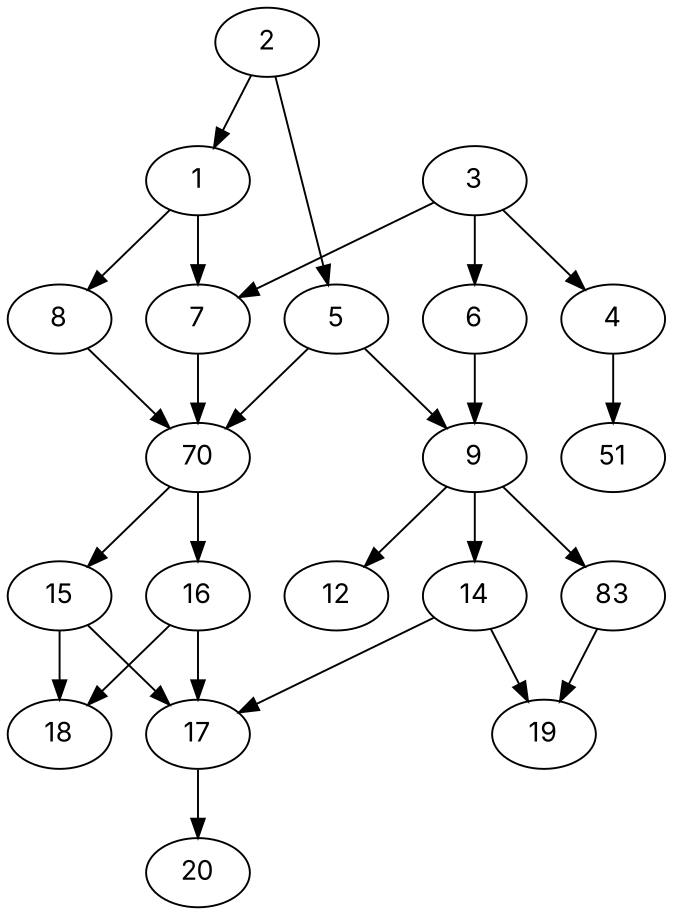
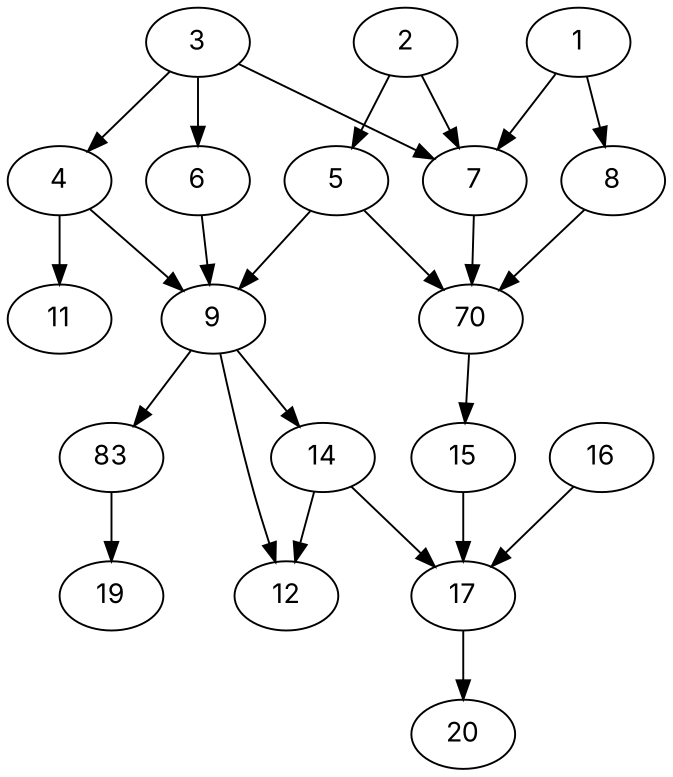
(237, 103) -> (436, 103)
none -> (129, 243)
(613, 457) -> (60, 319)
(198, 517) -> none
(505, 656) -> (307, 517)
(60, 734) -> none
